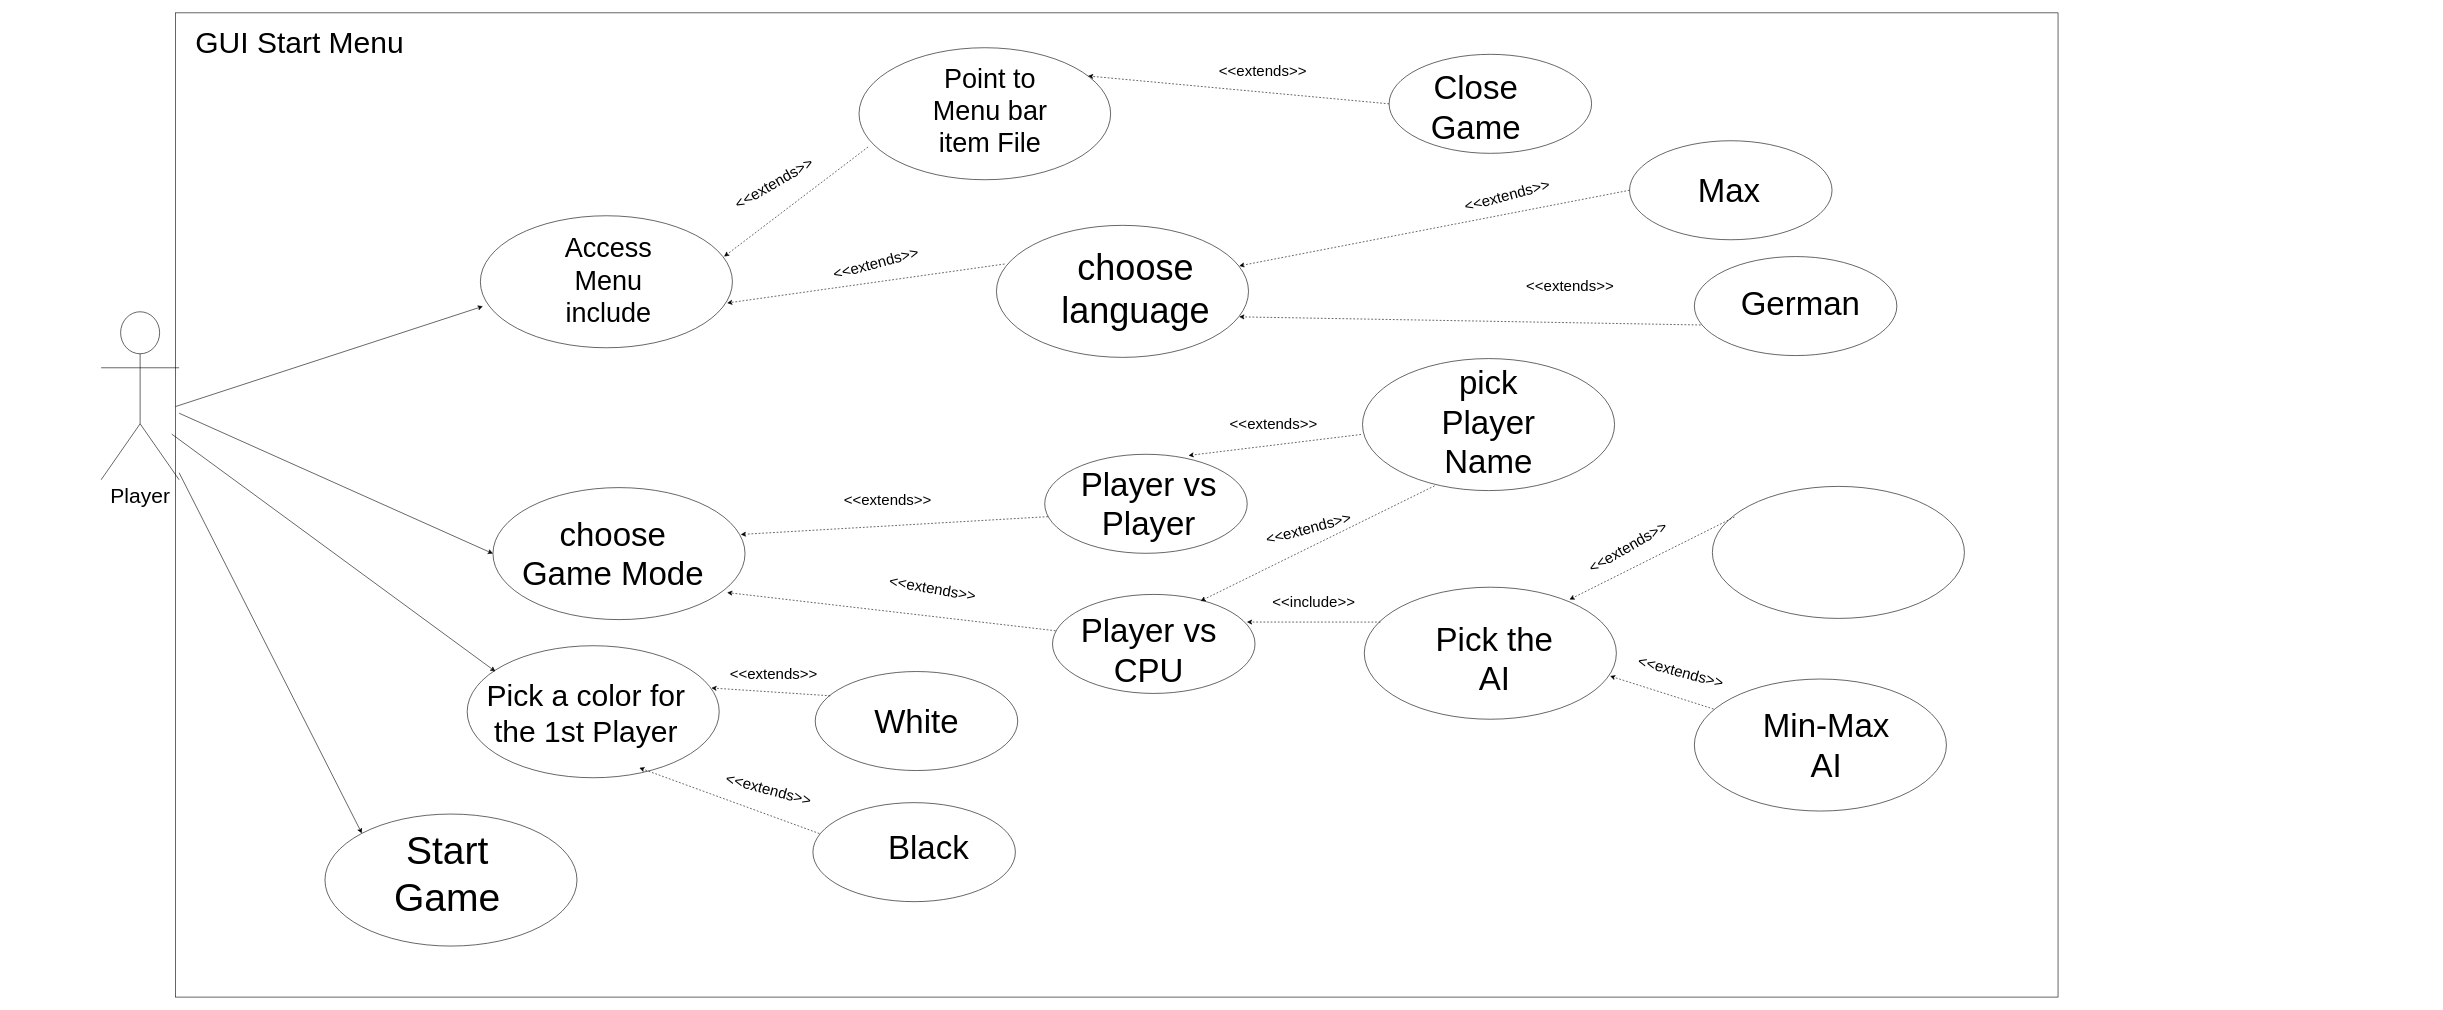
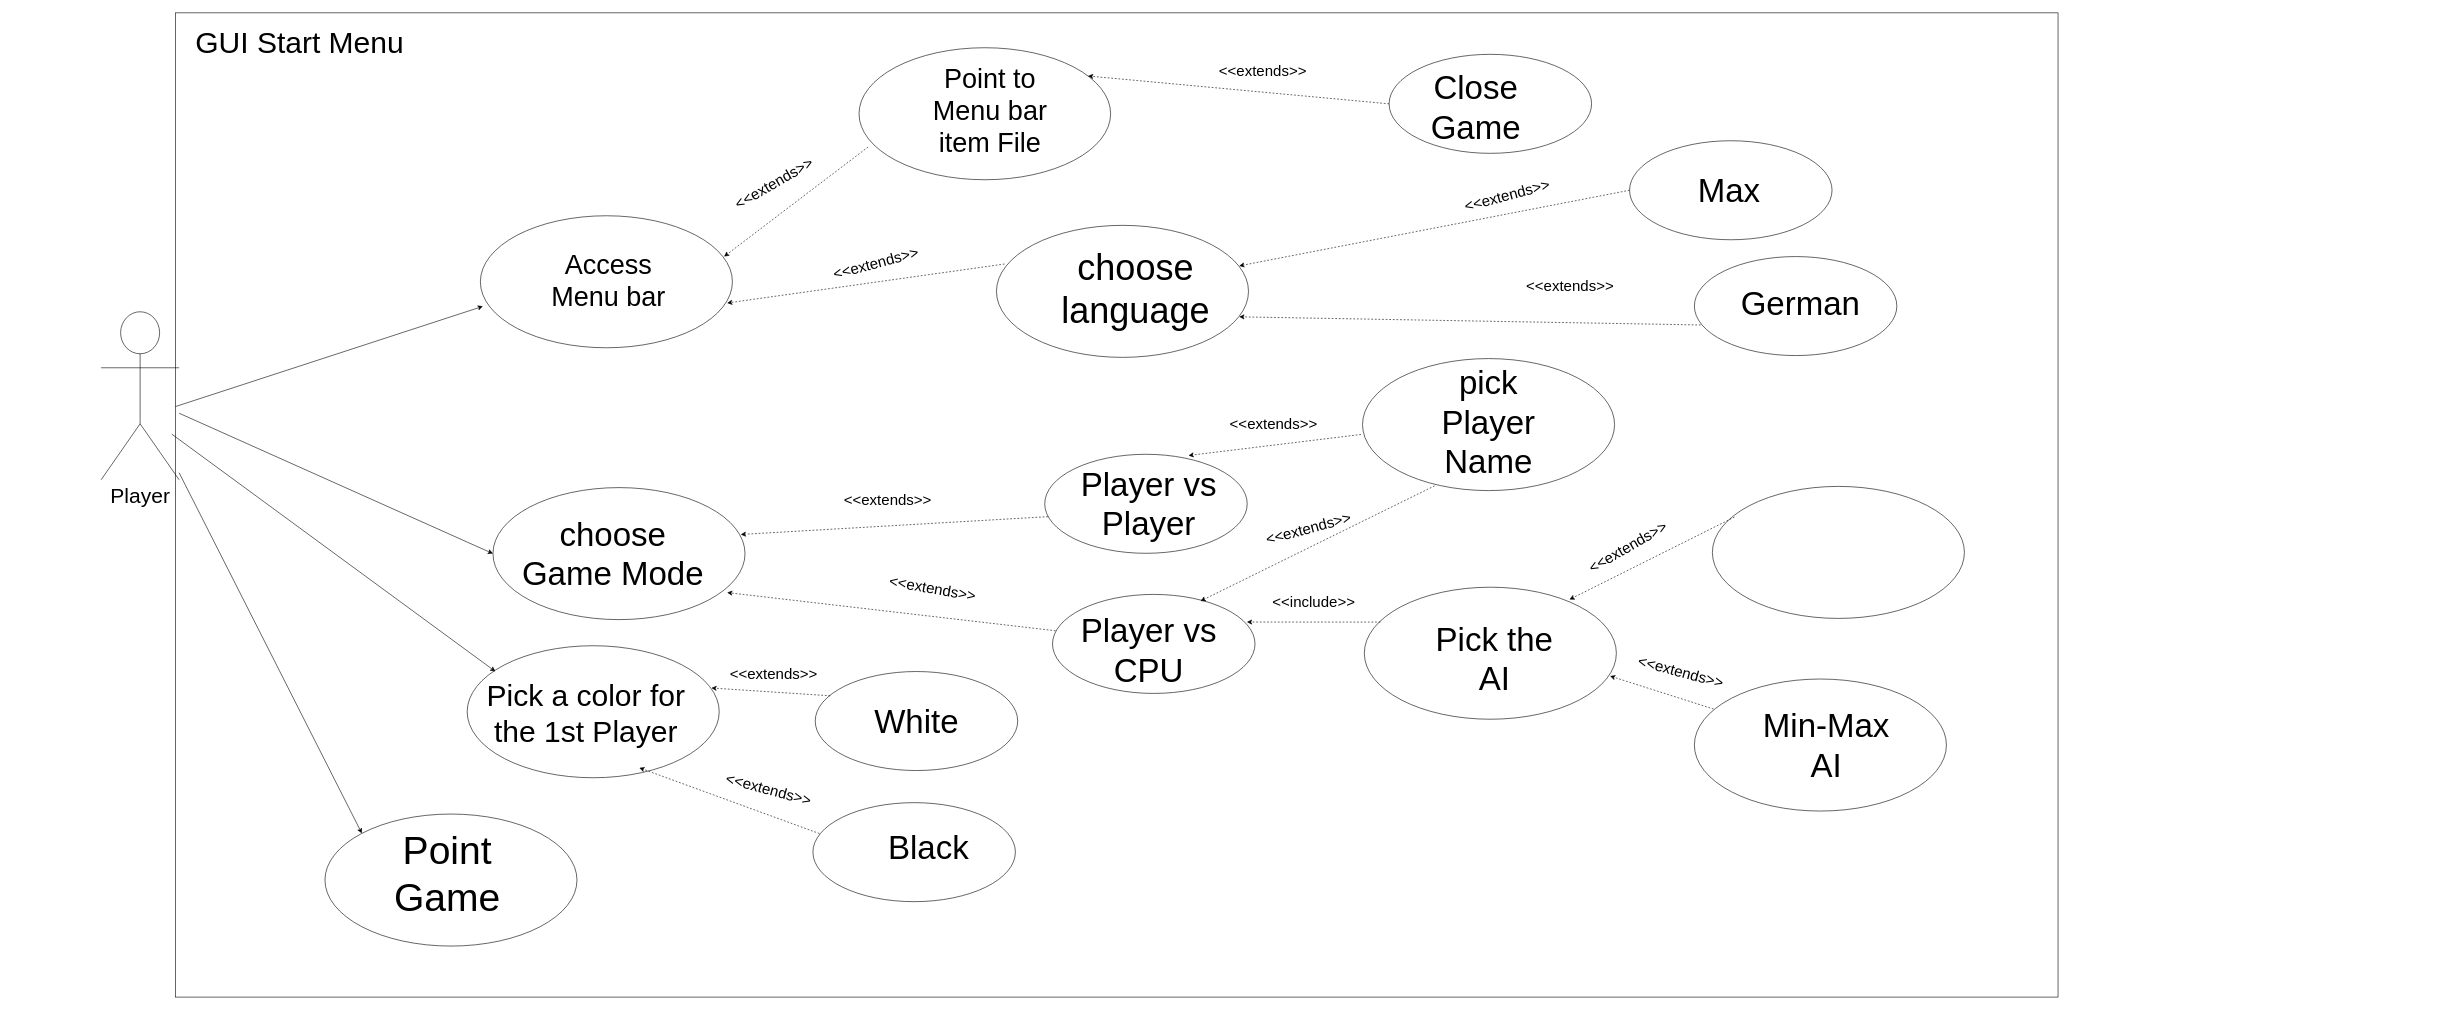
(608, 281) -> (608, 281)
(447, 874) -> (447, 874)
